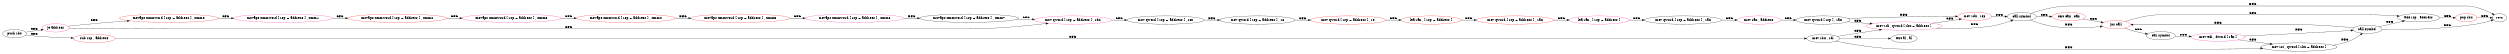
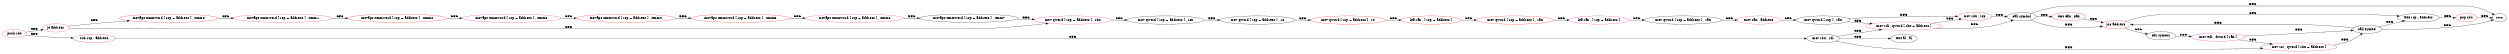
(1026, 18) -> (1026, 18)
(2116, 25) -> (2116, 25)
(15, 34) -> (15, 34)
(2299, 47) -> (2299, 47)
